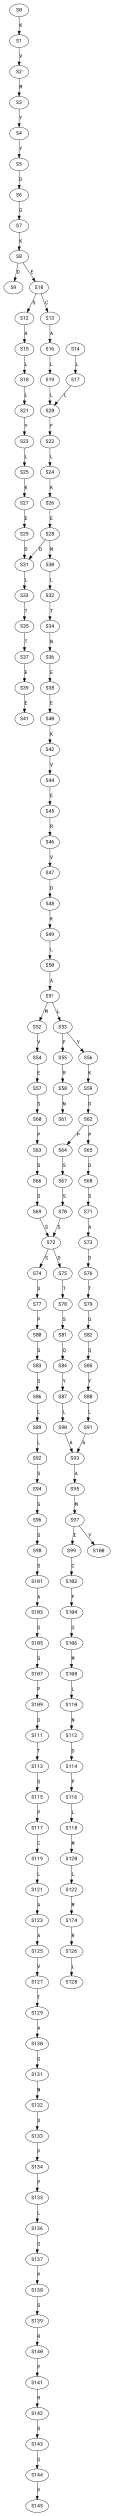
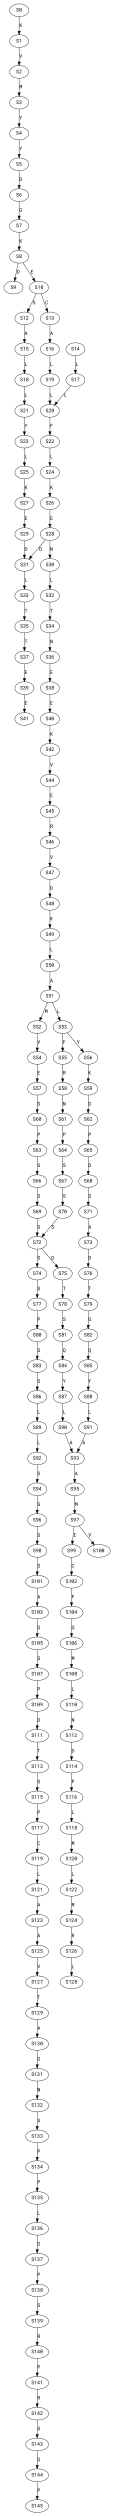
(77, 1134) -> (63, 1133)
(72, 1921) -> (72, 1921)
